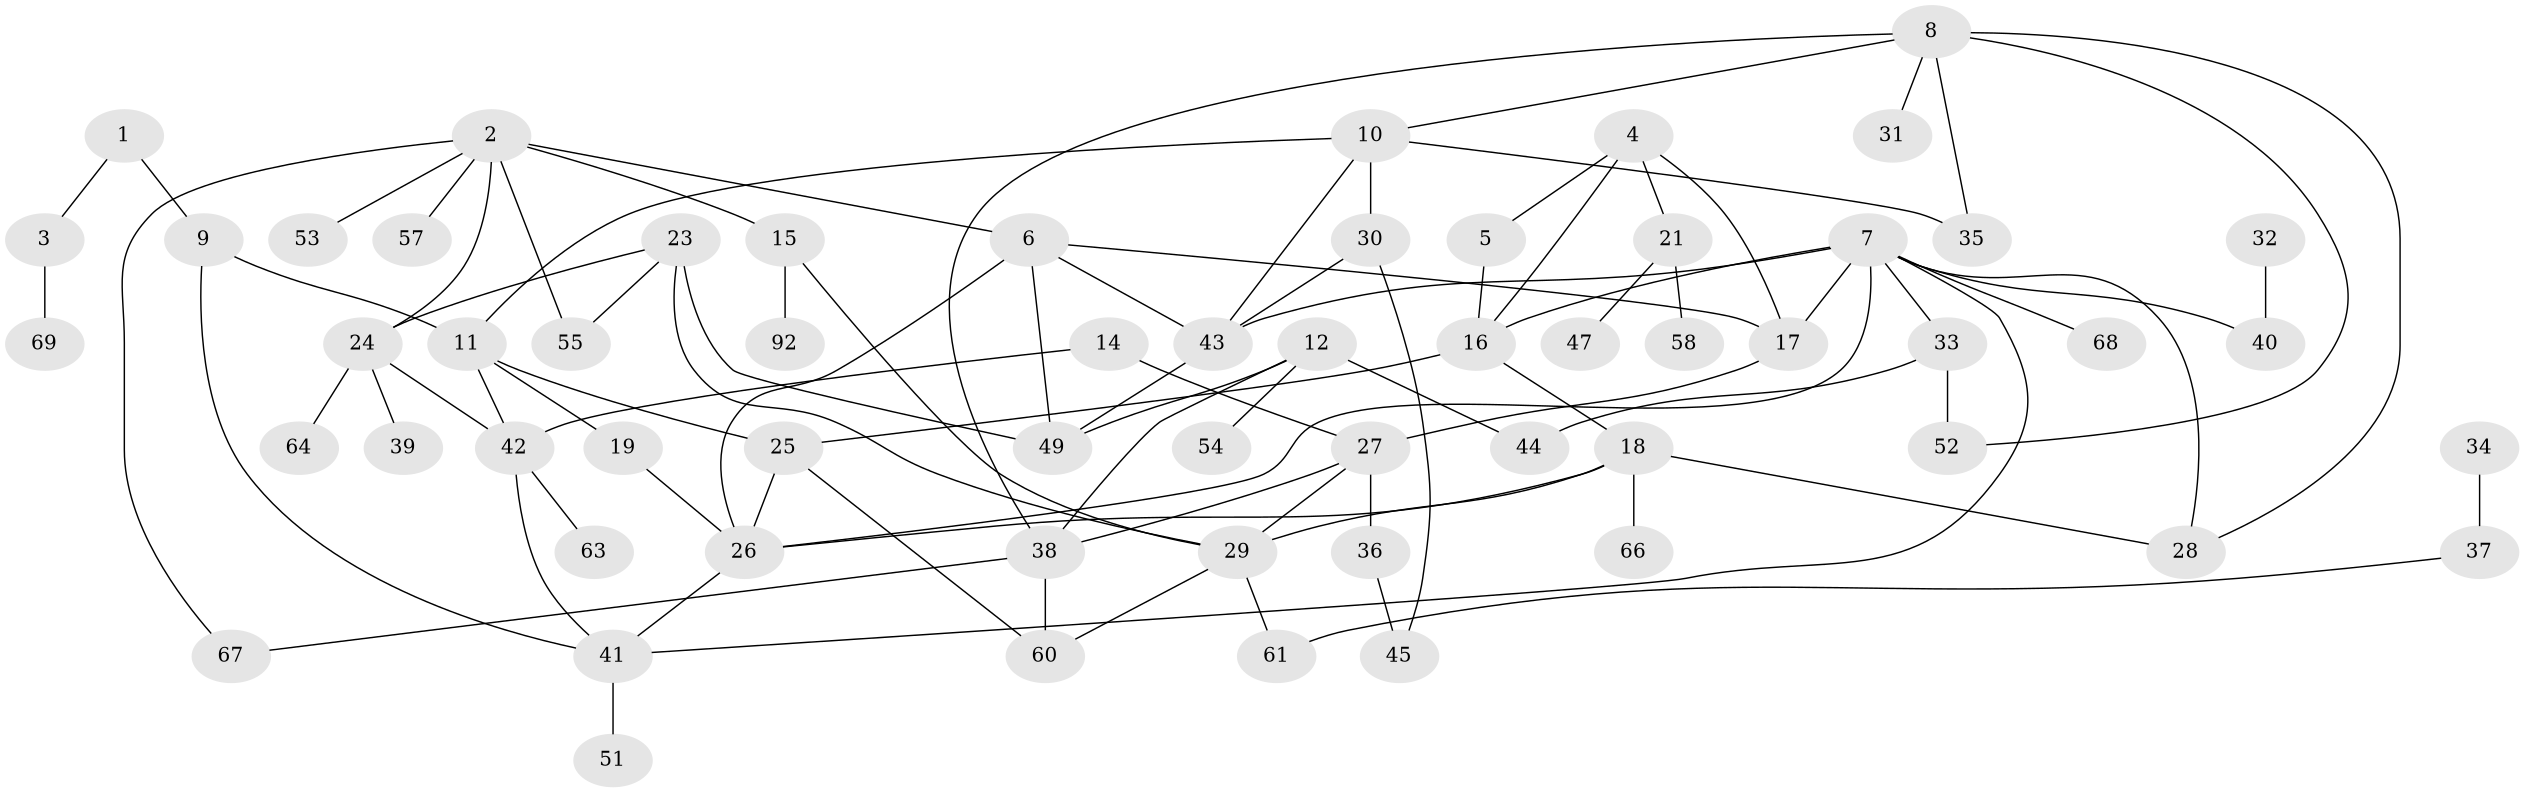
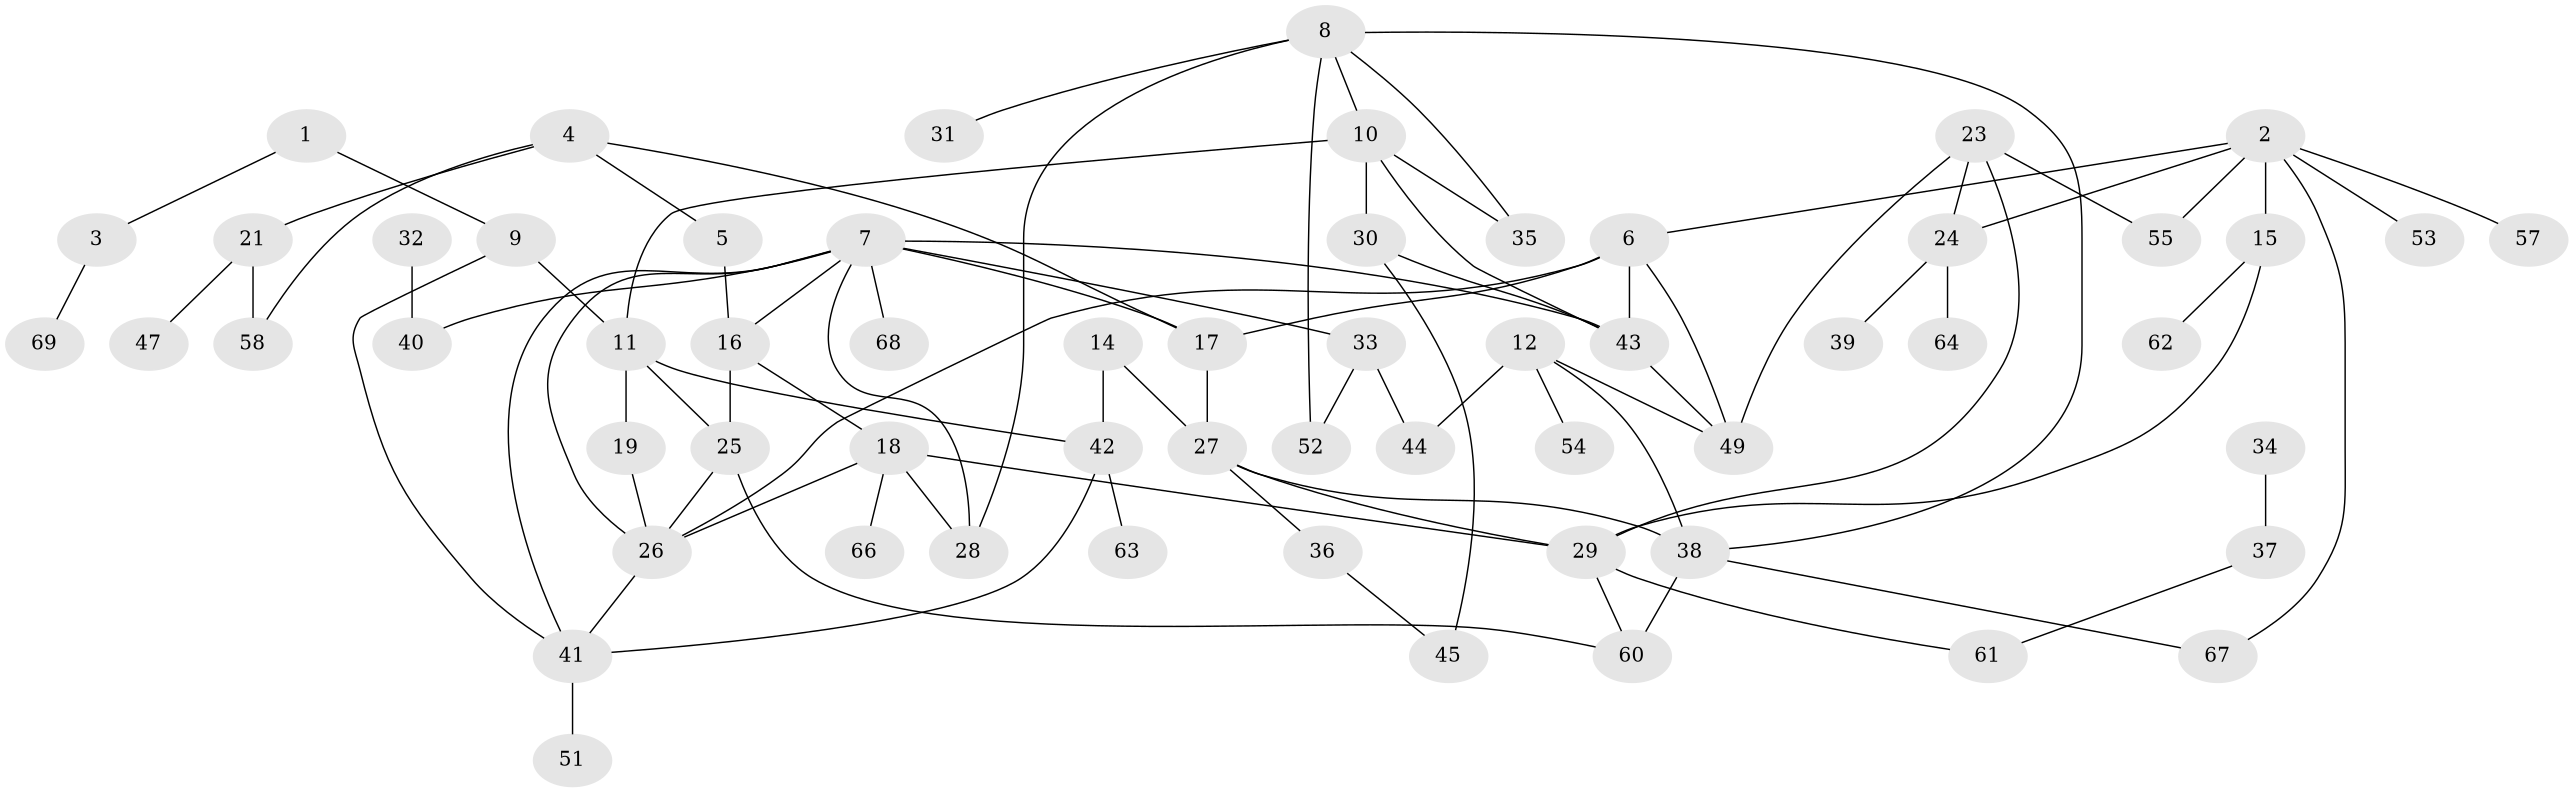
(1557, 241) -> (379, 202)
(785, 344) -> (2162, 344)
(439, 396) -> none
